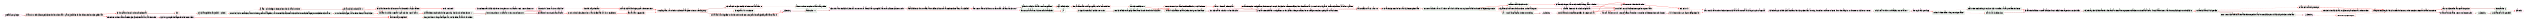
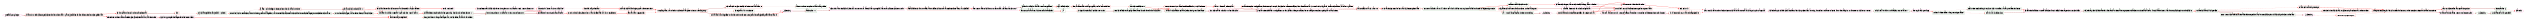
(1684, 13) -> (1684, 13)
